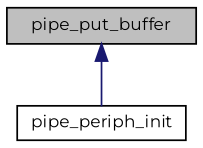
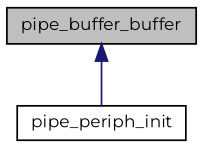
(102, 26) -> (102, 26)
